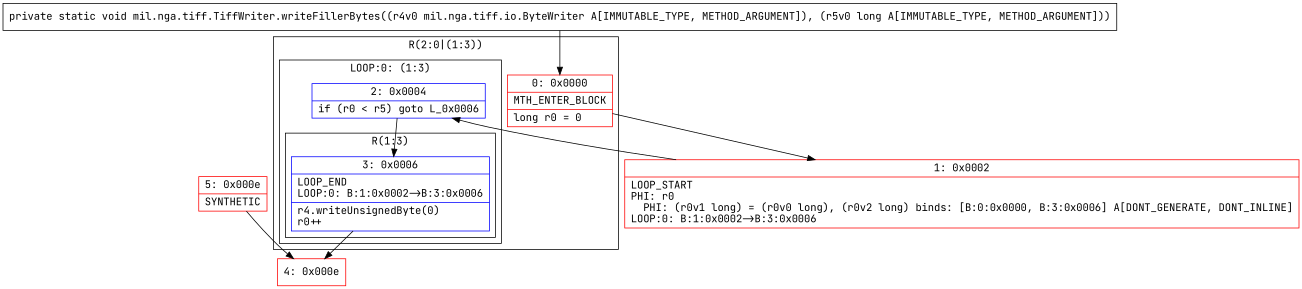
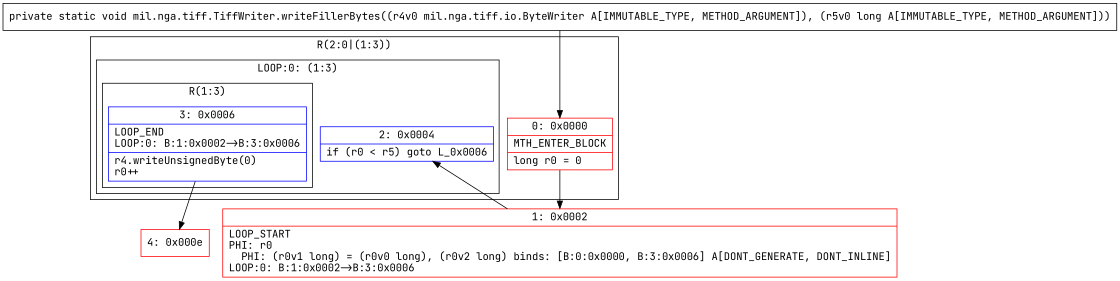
(395, 138) -> none
(233, 194) -> none
